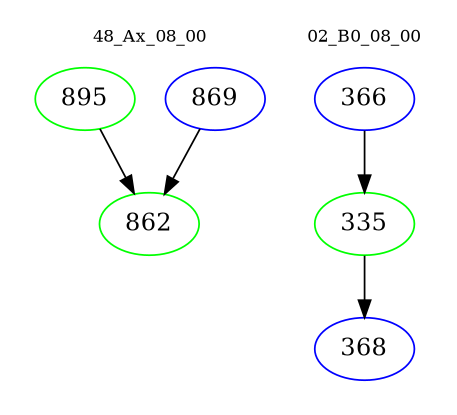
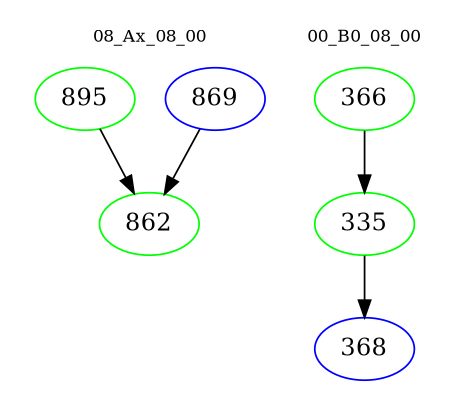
(150, 37) -> (150, 37)
(365, 37) -> (365, 37)
(365, 99) -> (365, 99)
